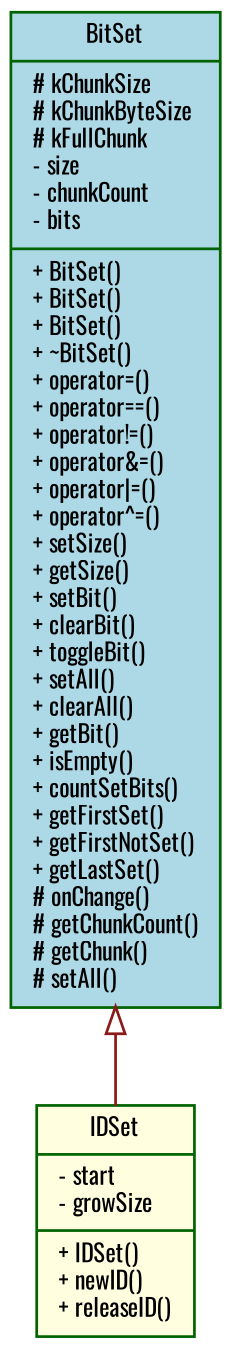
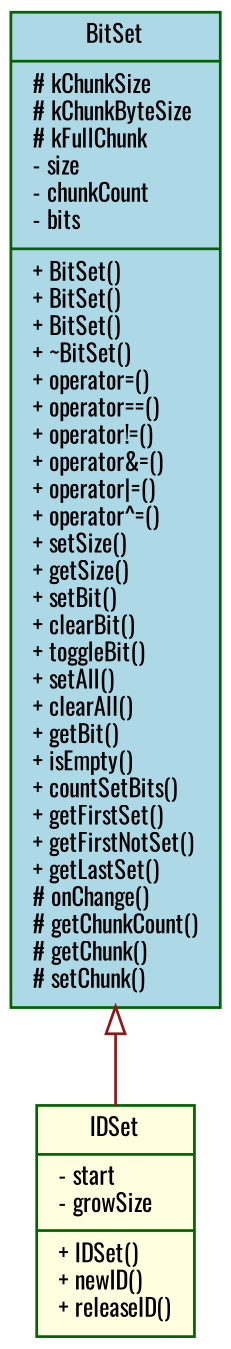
(75, 980) -> (90, 980)
